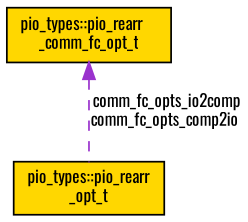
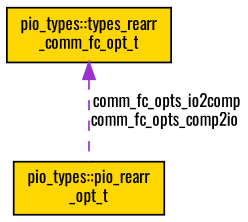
(89, 35) -> (89, 35)
